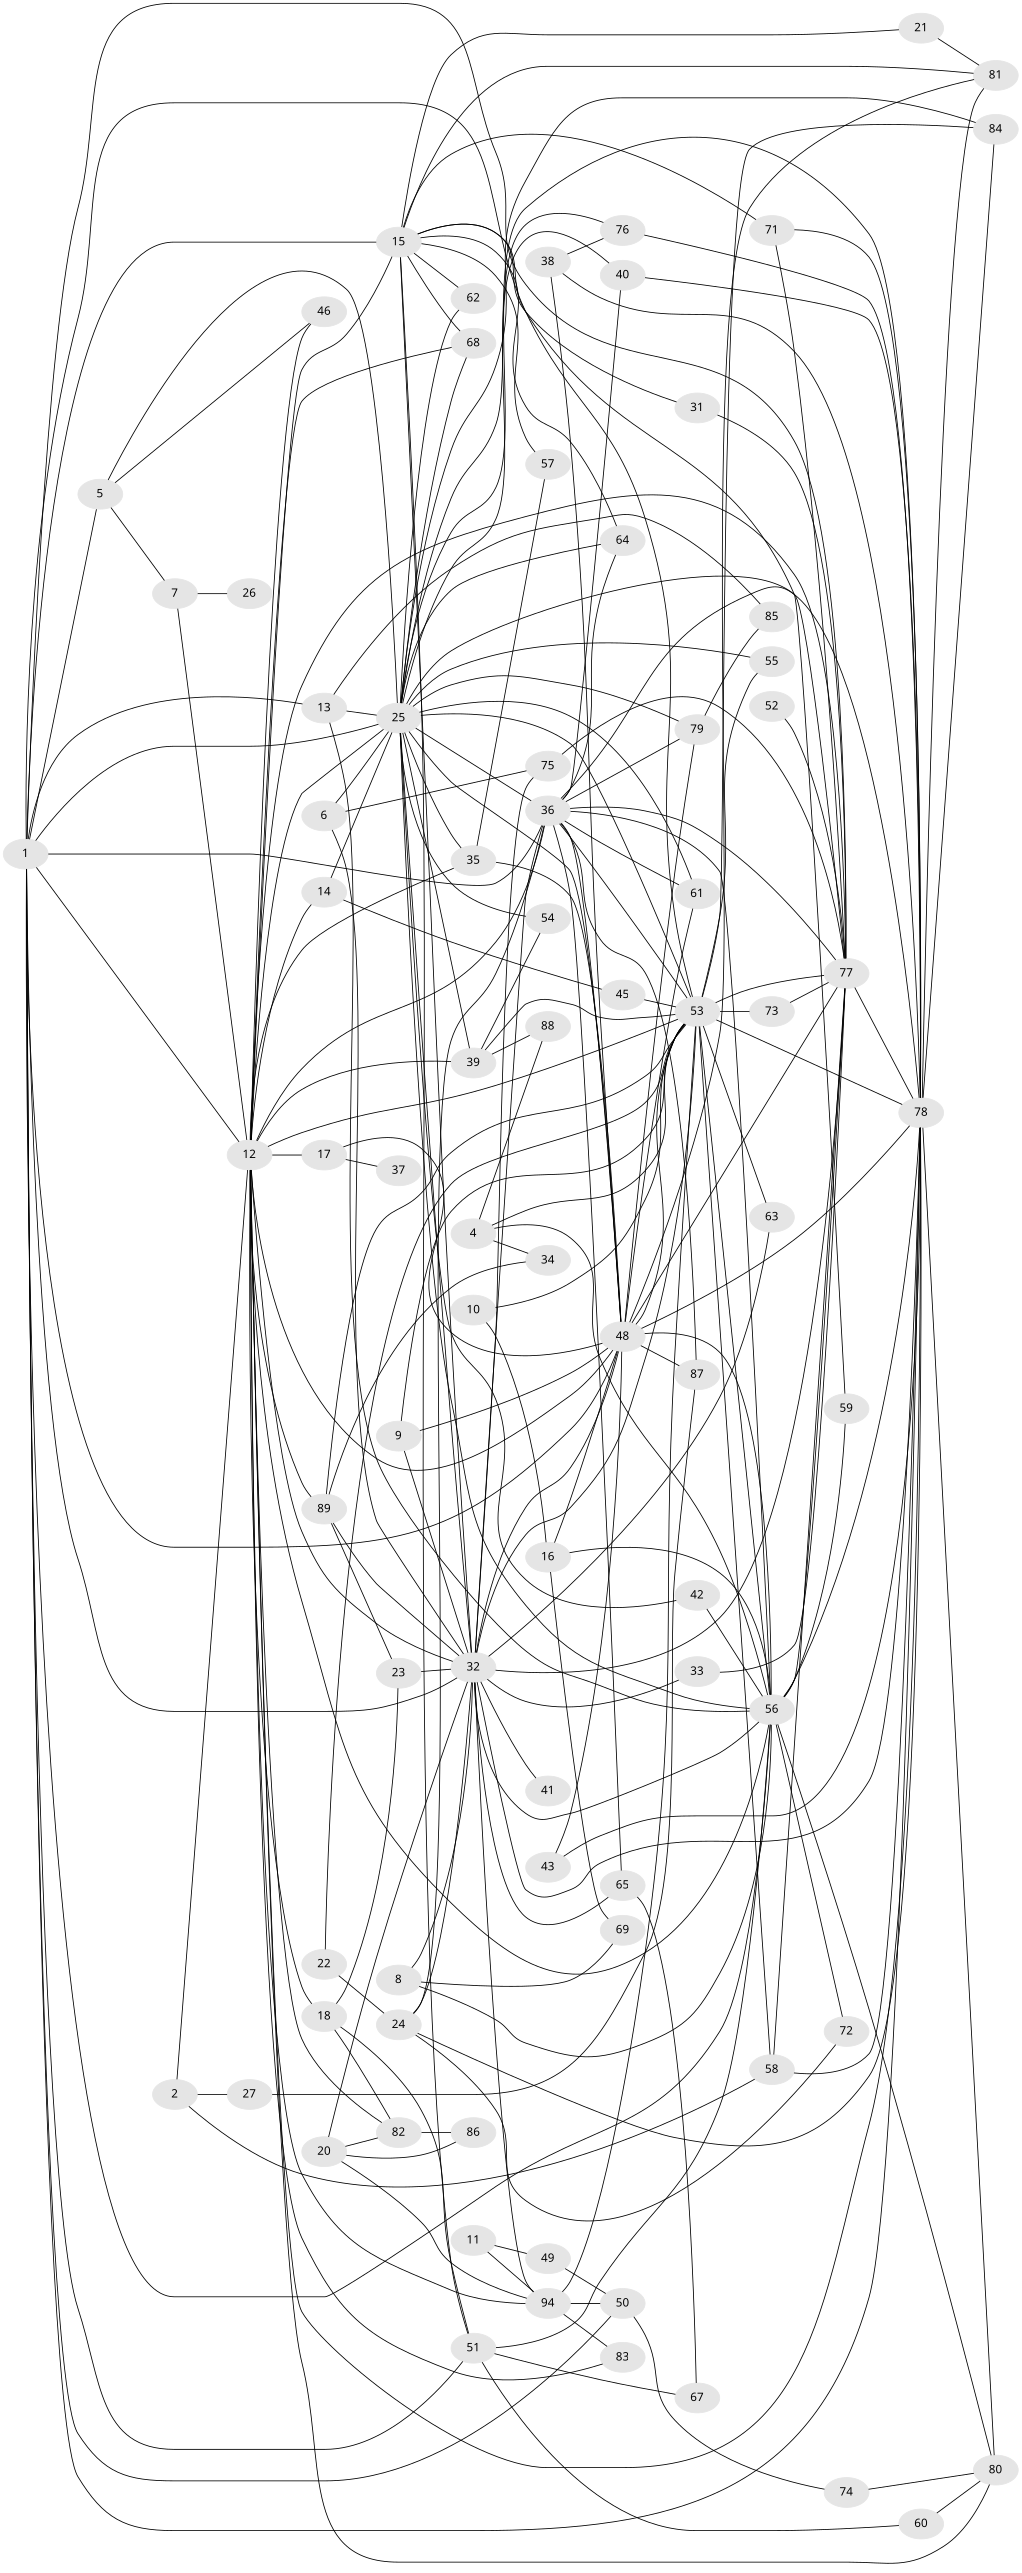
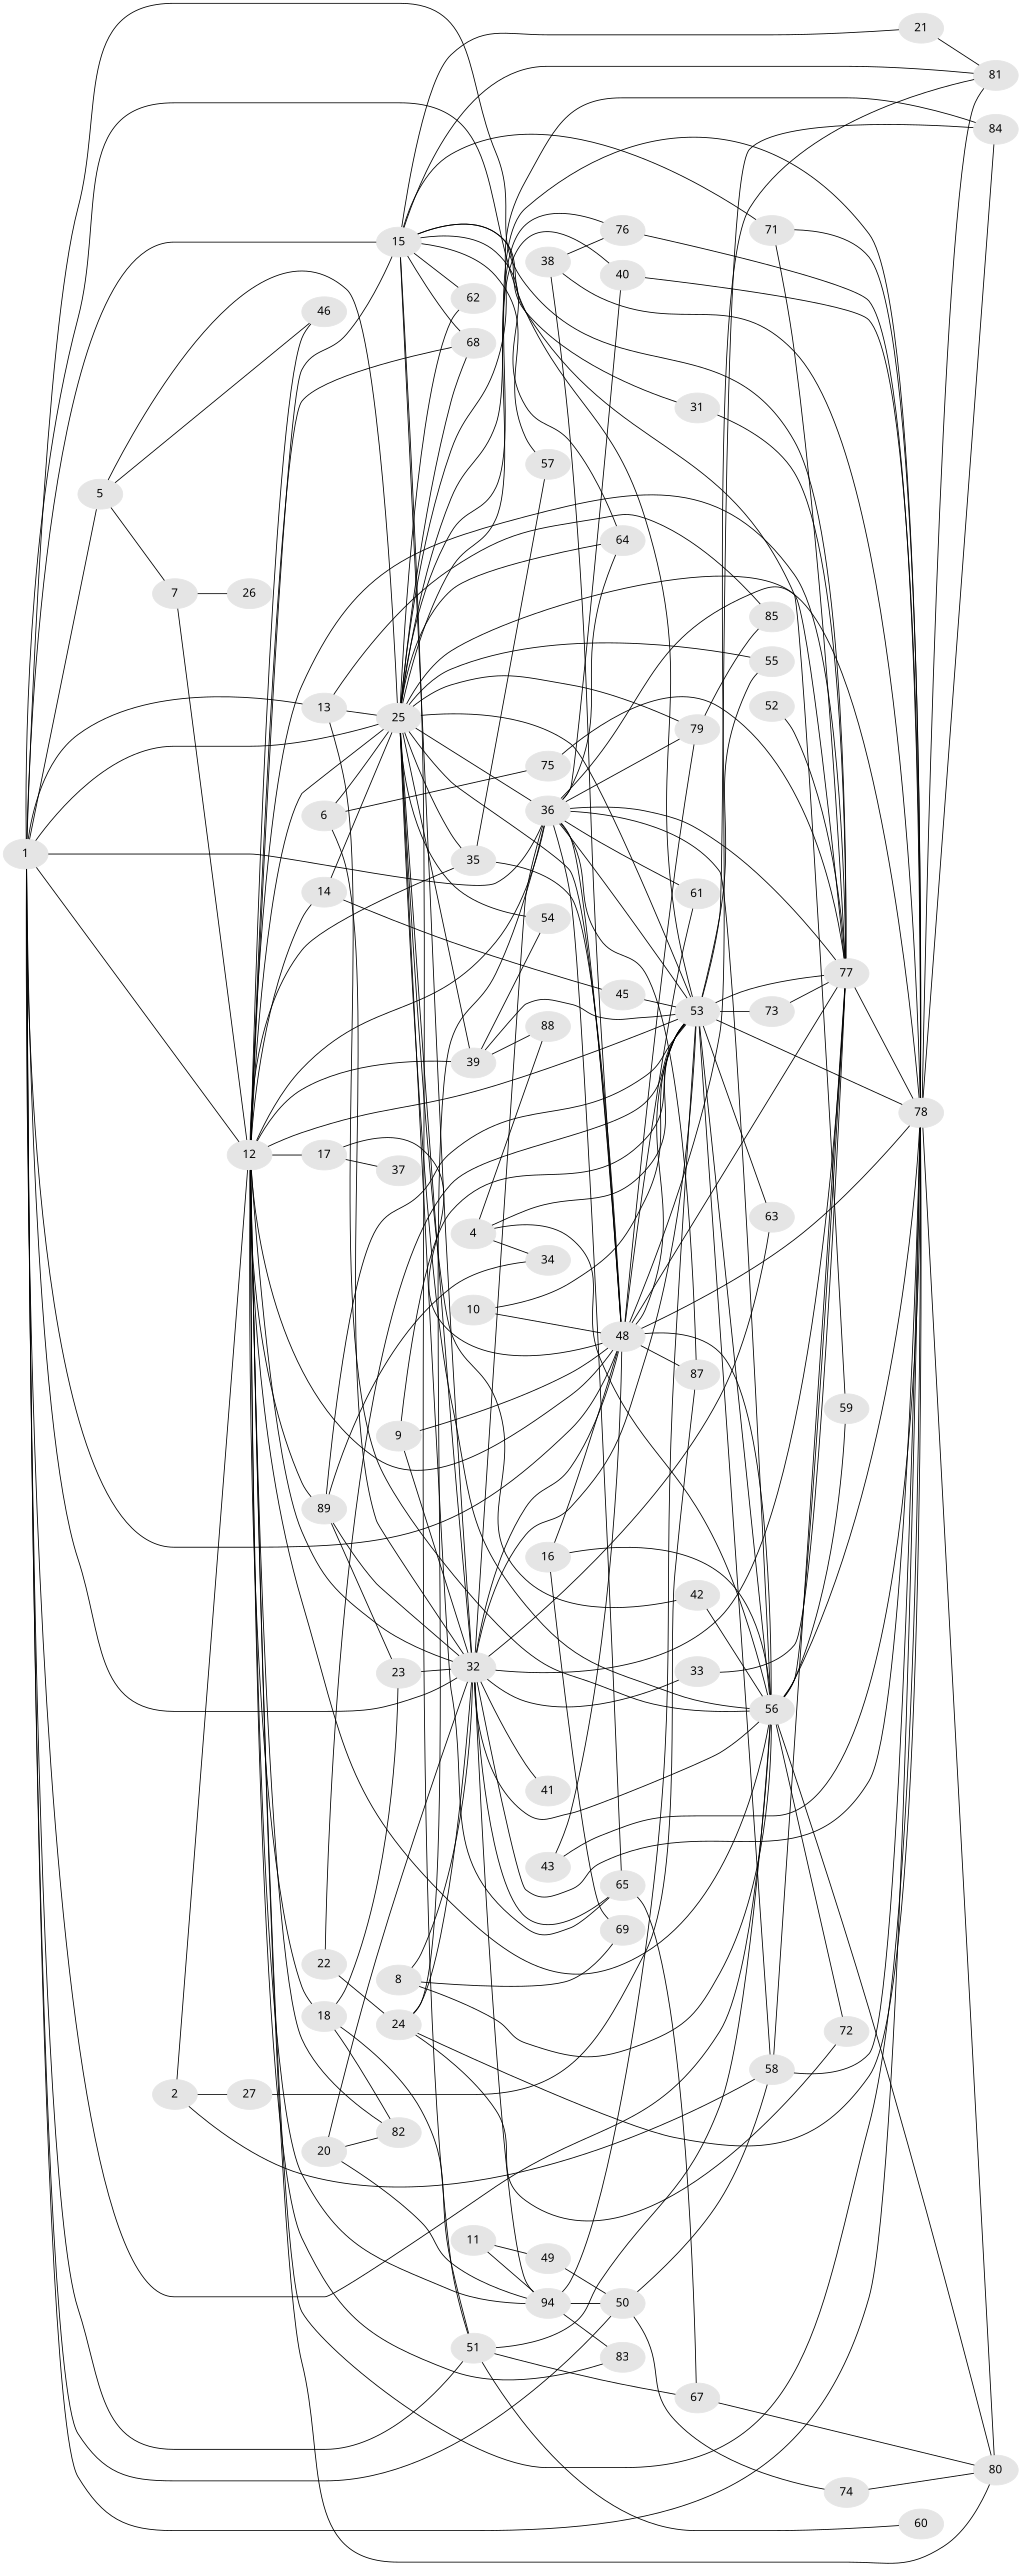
(600, 736) -> (432, 1357)
(500, 1191) -> none
(529, 1435) -> (548, 1323)
(473, 2133) -> none
none -> (720, 2200)
(959, 2497) -> (847, 2434)
